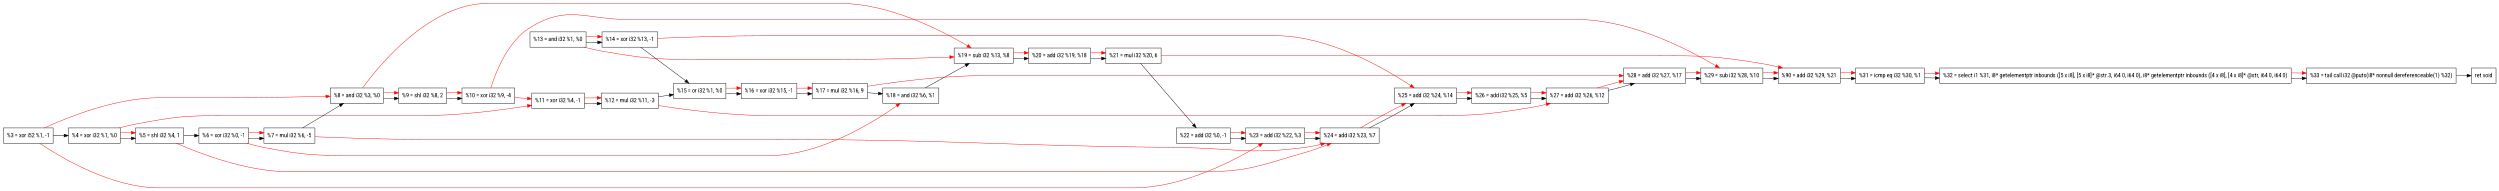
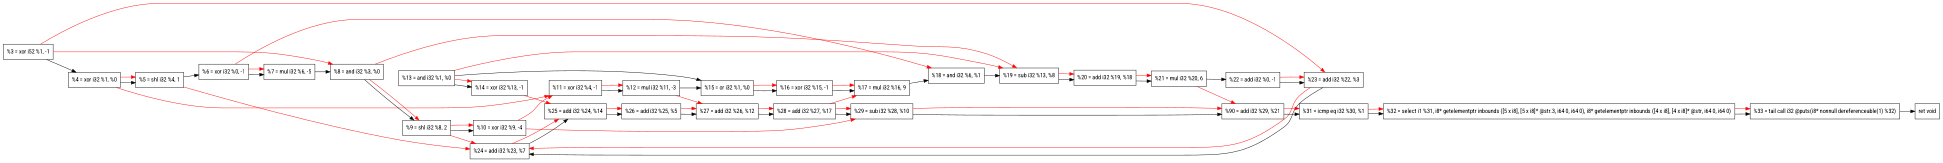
(663, 64) -> (576, 71)
(1243, 76) -> (841, 100)
(818, 140) -> (461, 139)
